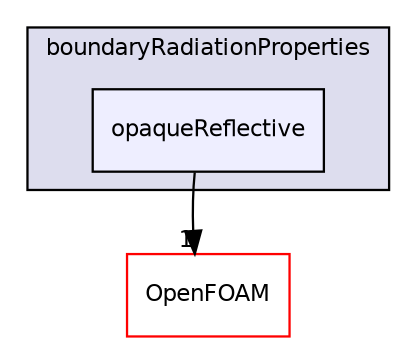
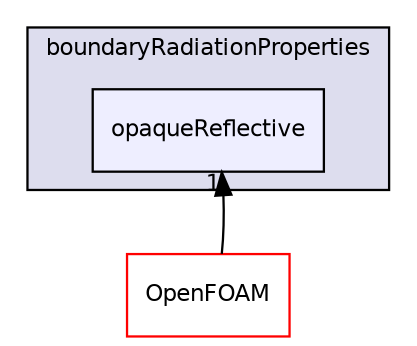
(193, 205) -> (224, 225)
